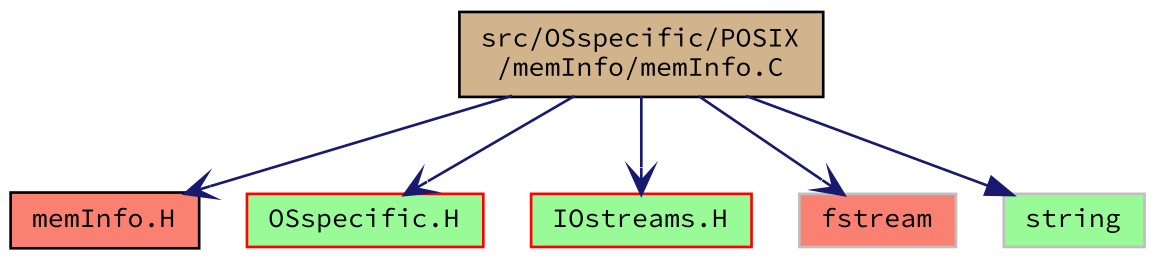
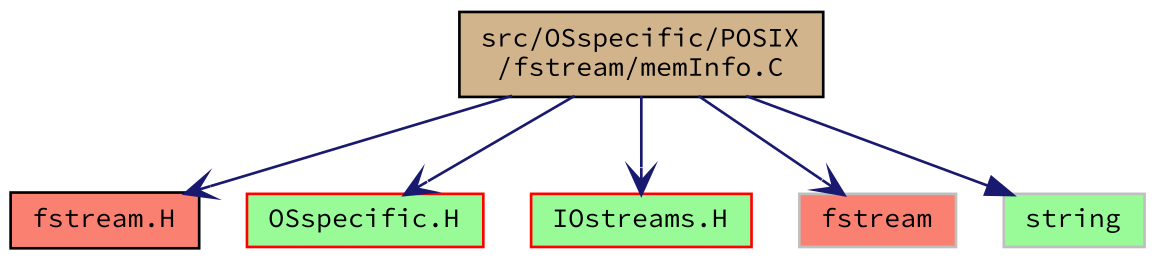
(641, 54) -> (641, 54)
(105, 220) -> (105, 220)
